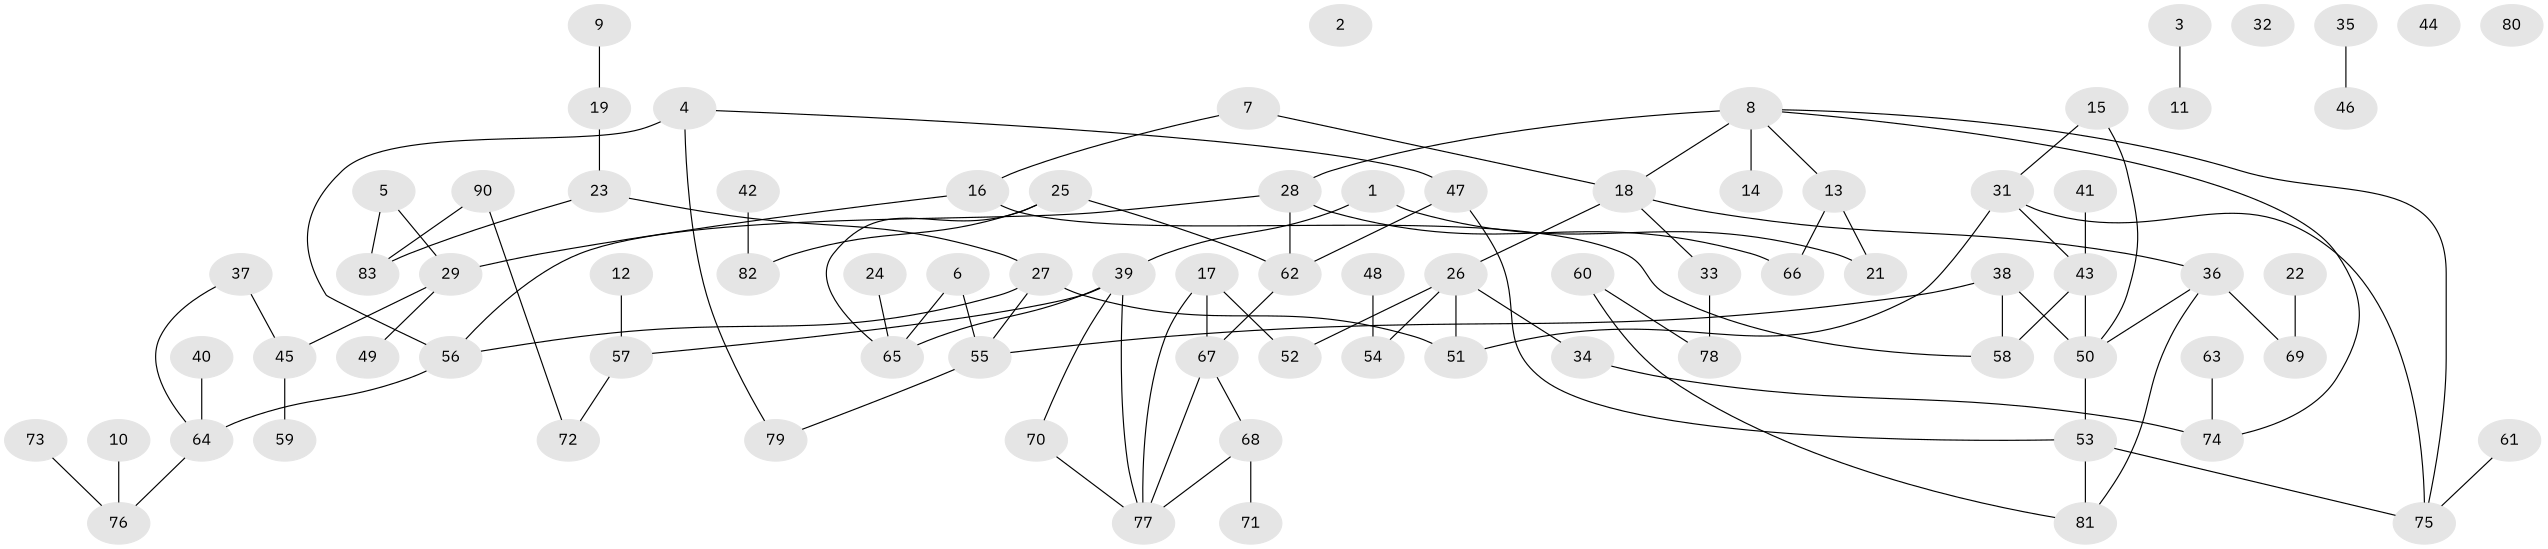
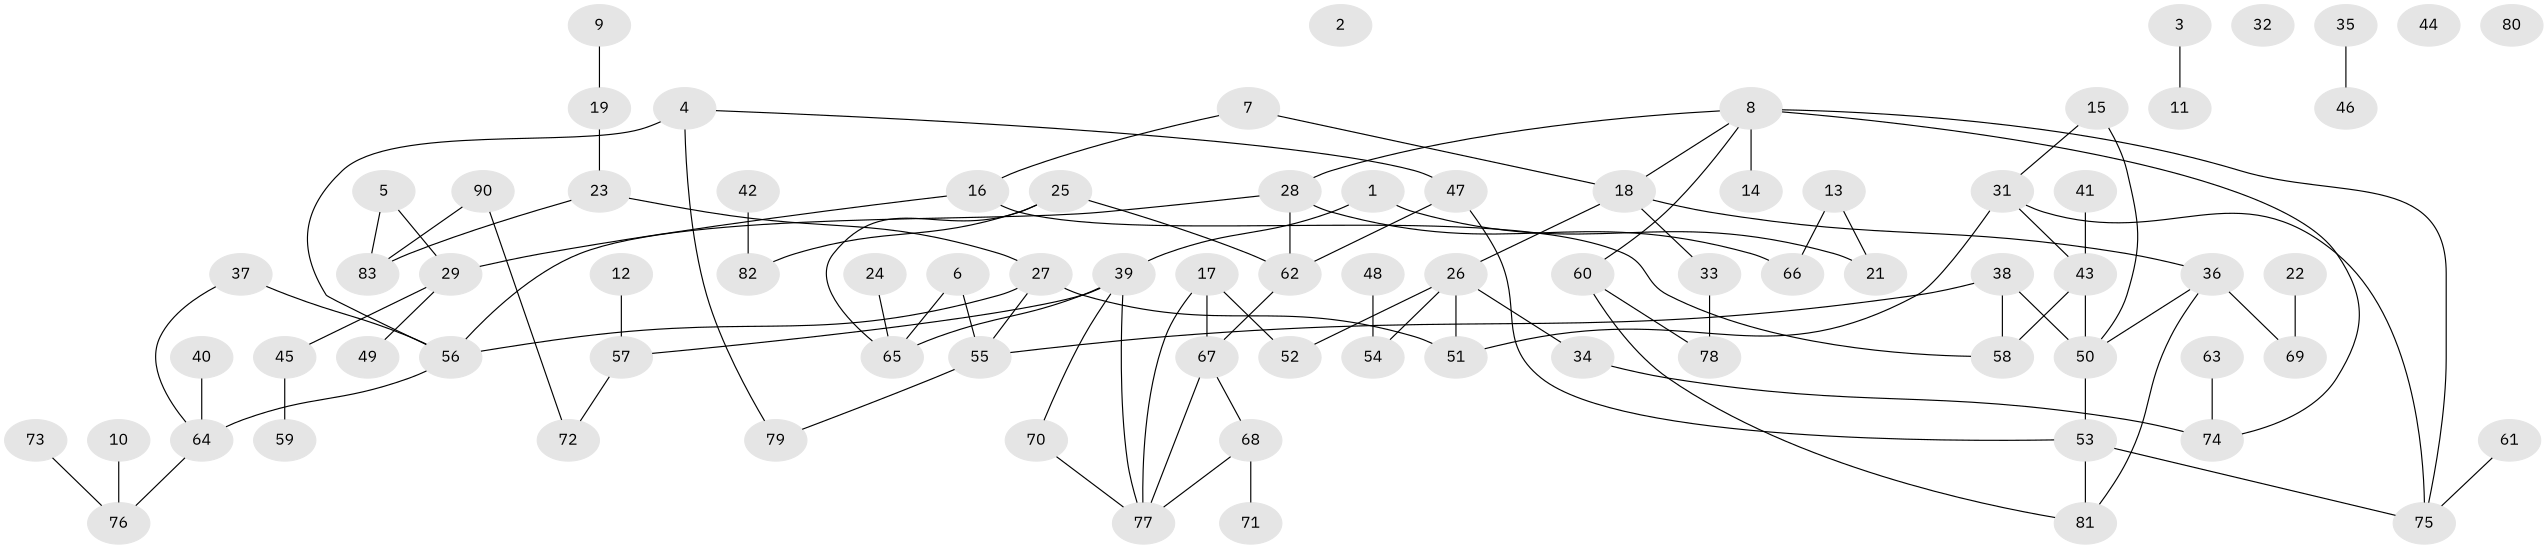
(1792, 150) -> (1681, 197)
(263, 316) -> (347, 315)
